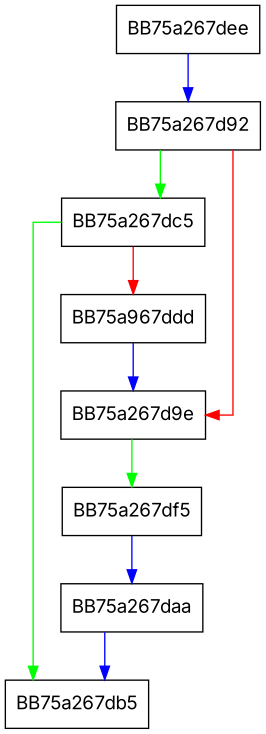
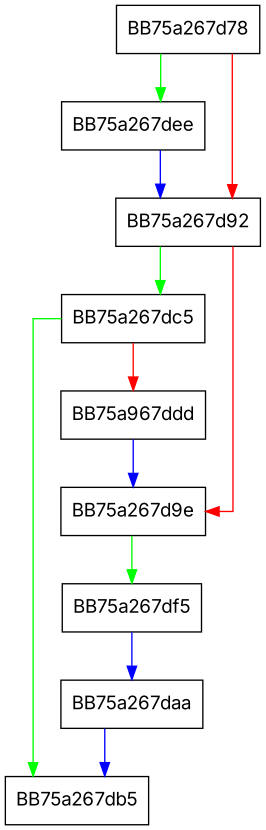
none -> (188, 29)
